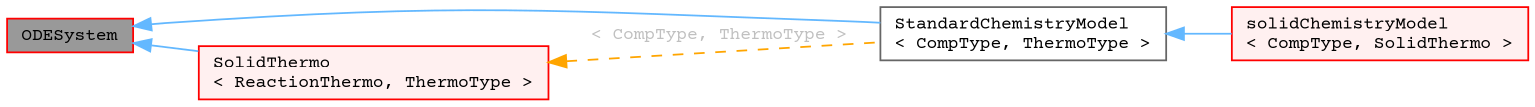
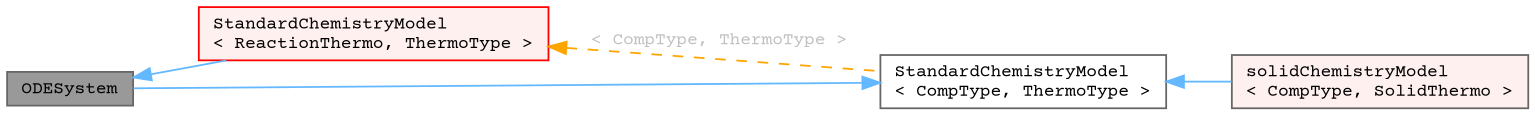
(516, 10) -> (498, 86)
(1380, 34) -> (1380, 82)
(70, 36) -> (70, 89)
(374, 73) -> (374, 34)
